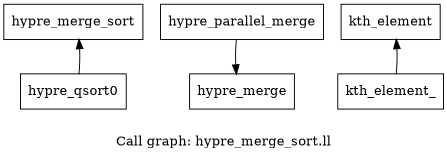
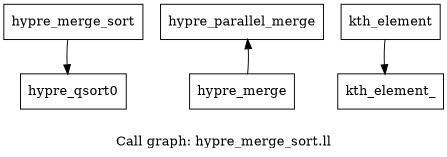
(236, 52) -> (248, 62)
(80, 62) -> (67, 52)
(397, 62) -> (384, 52)
